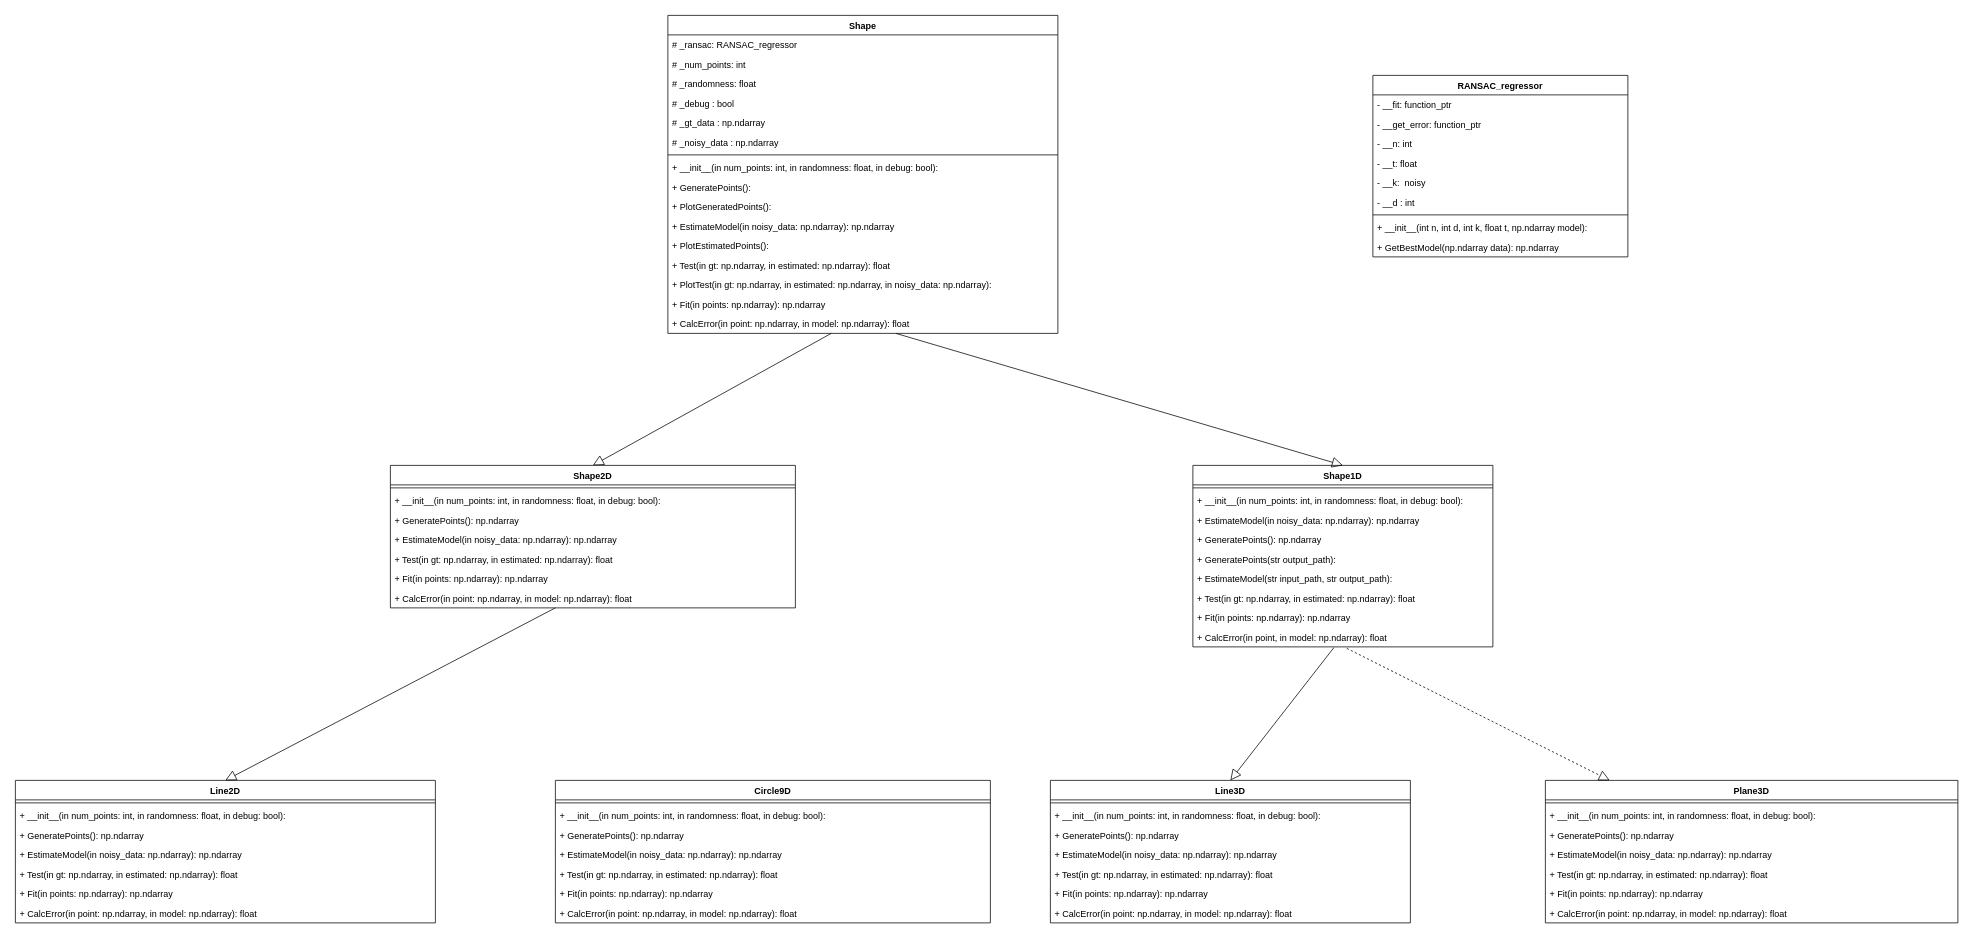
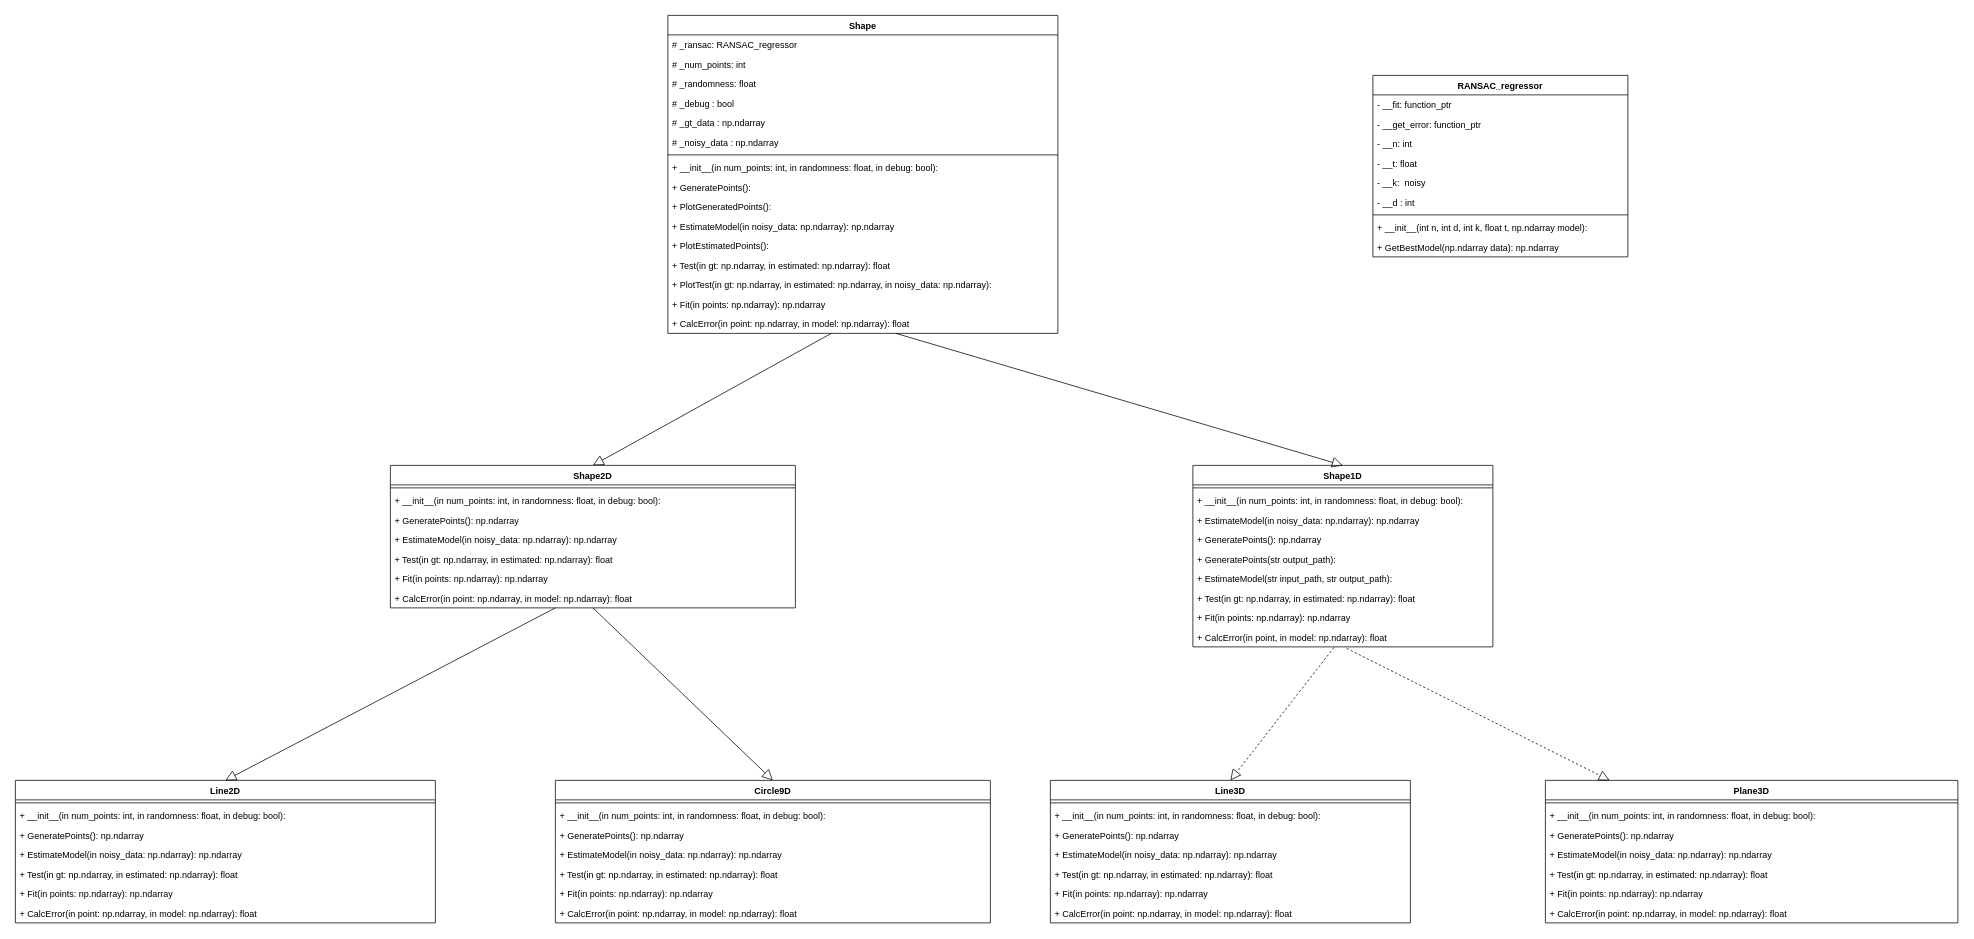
none -> (679, 690)
(1286, 709) -> (1286, 709)
